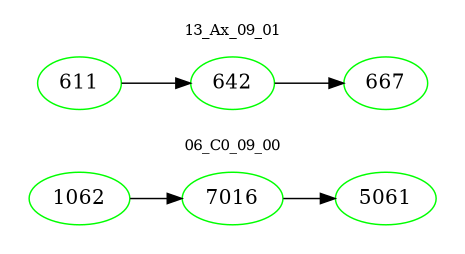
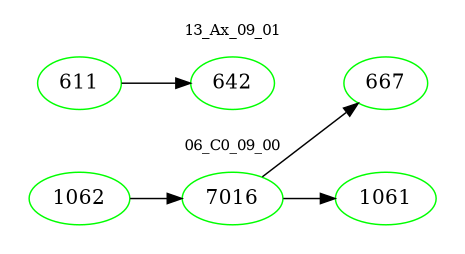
(302, 83) -> (304, 145)
(386, 199) -> (386, 199)
